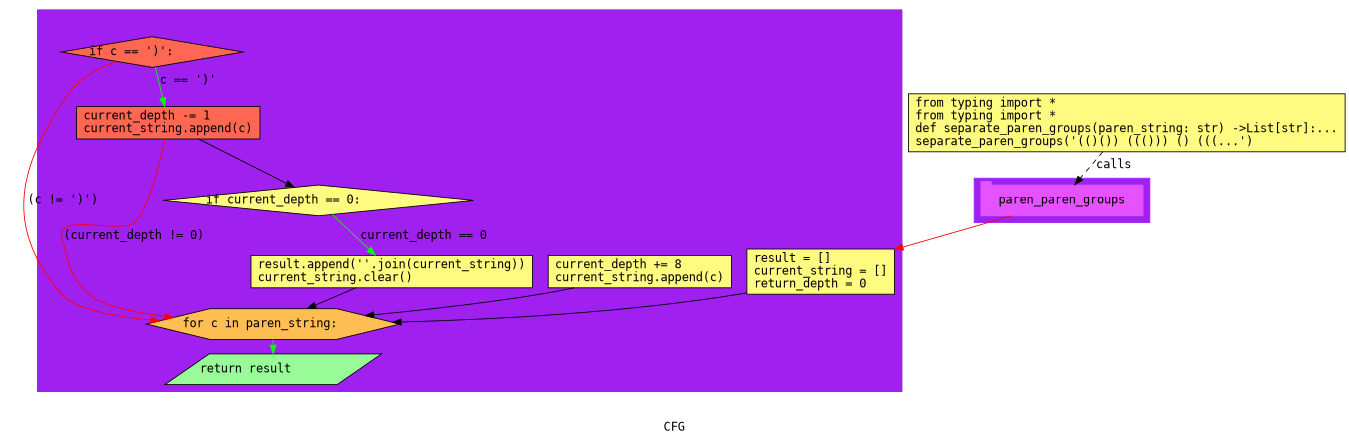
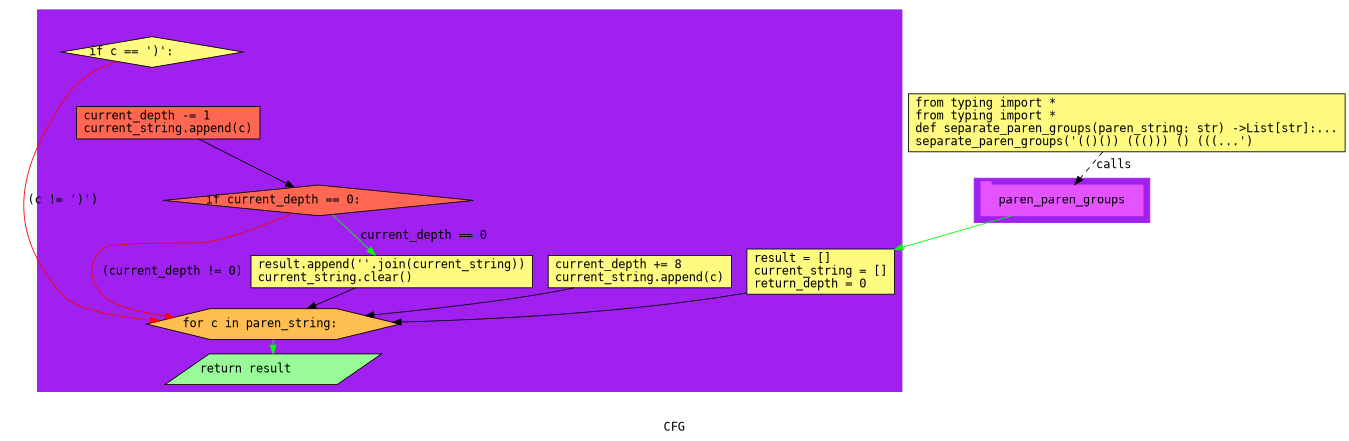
(152, 52) -> (152, 52)
(159, 83) -> none
(318, 200) -> (318, 200)
(67, 227) -> (140, 244)
(957, 231) -> (957, 231)
